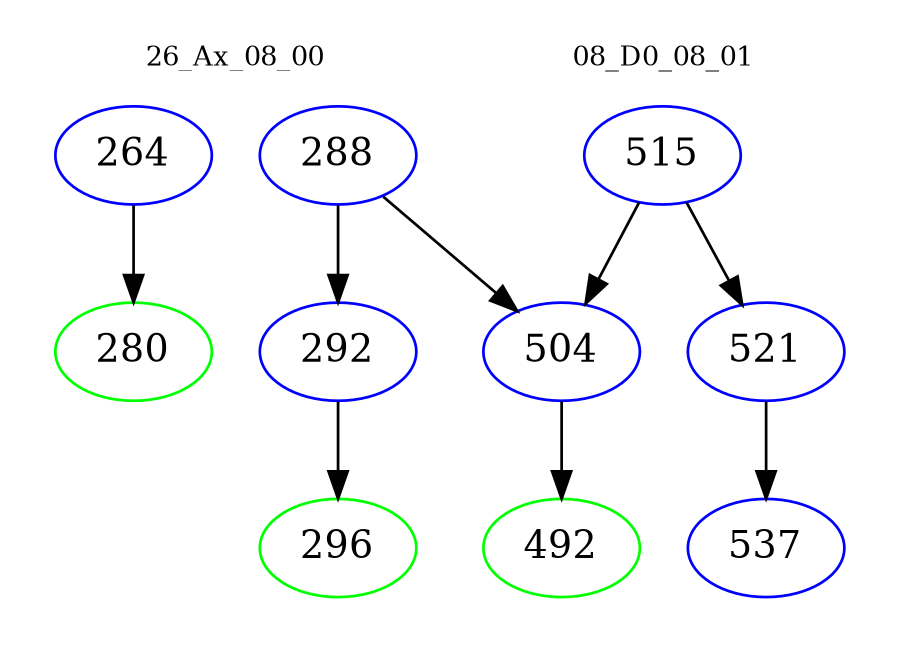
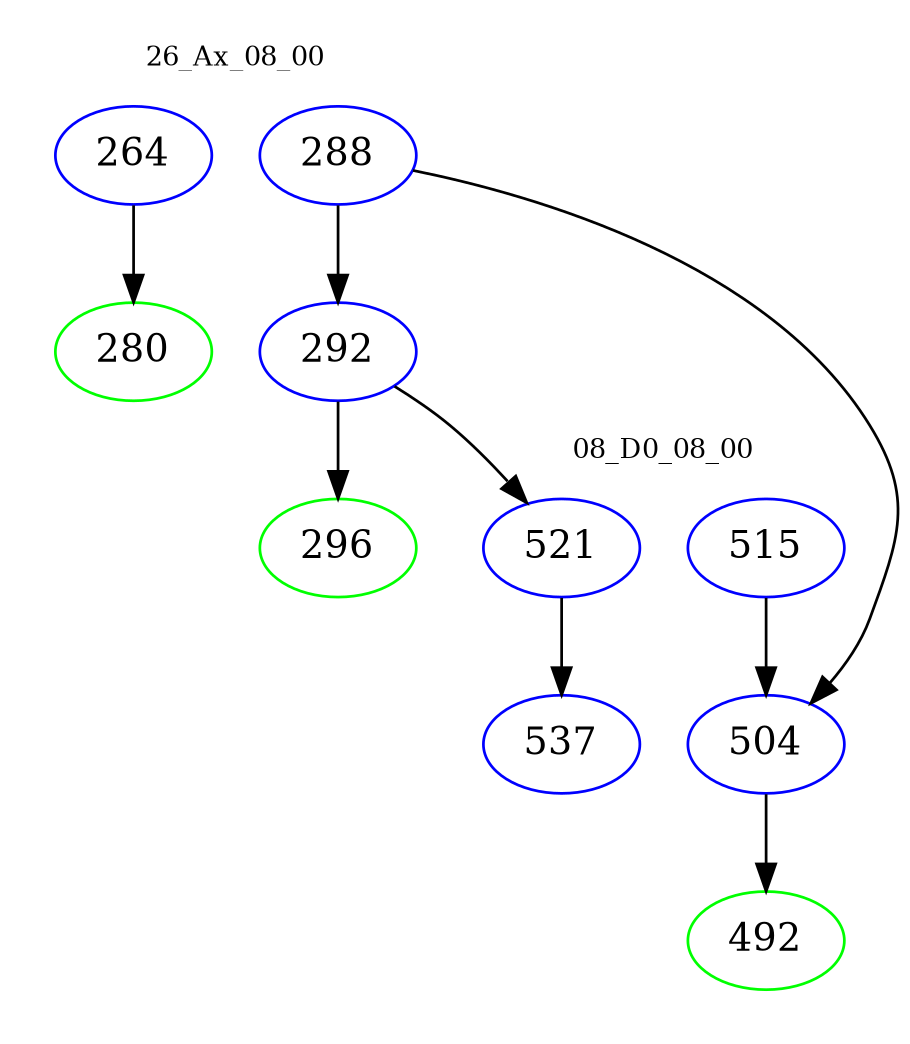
(664, 59) -> (664, 451)
(708, 241) -> (479, 452)
